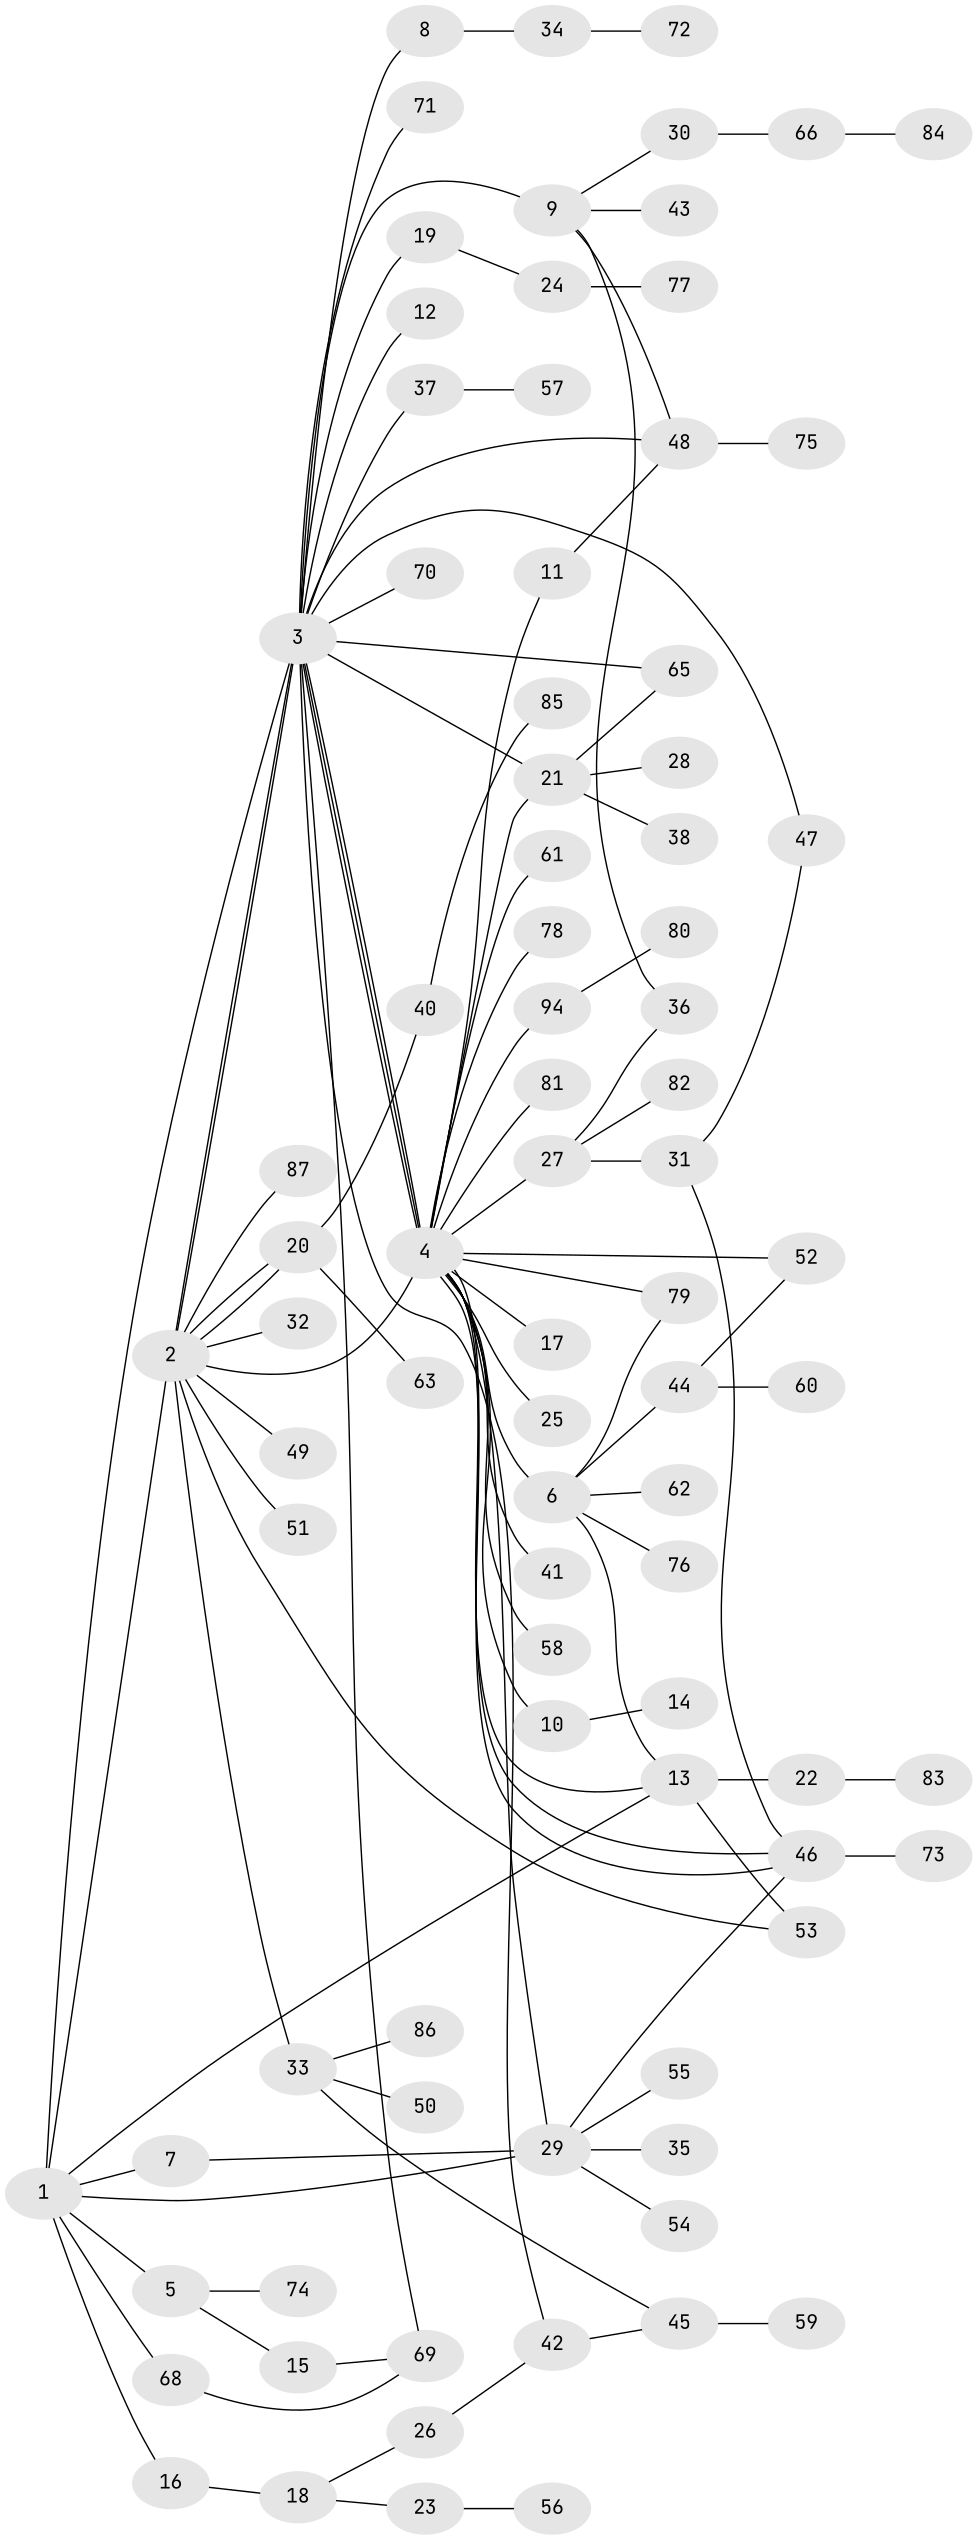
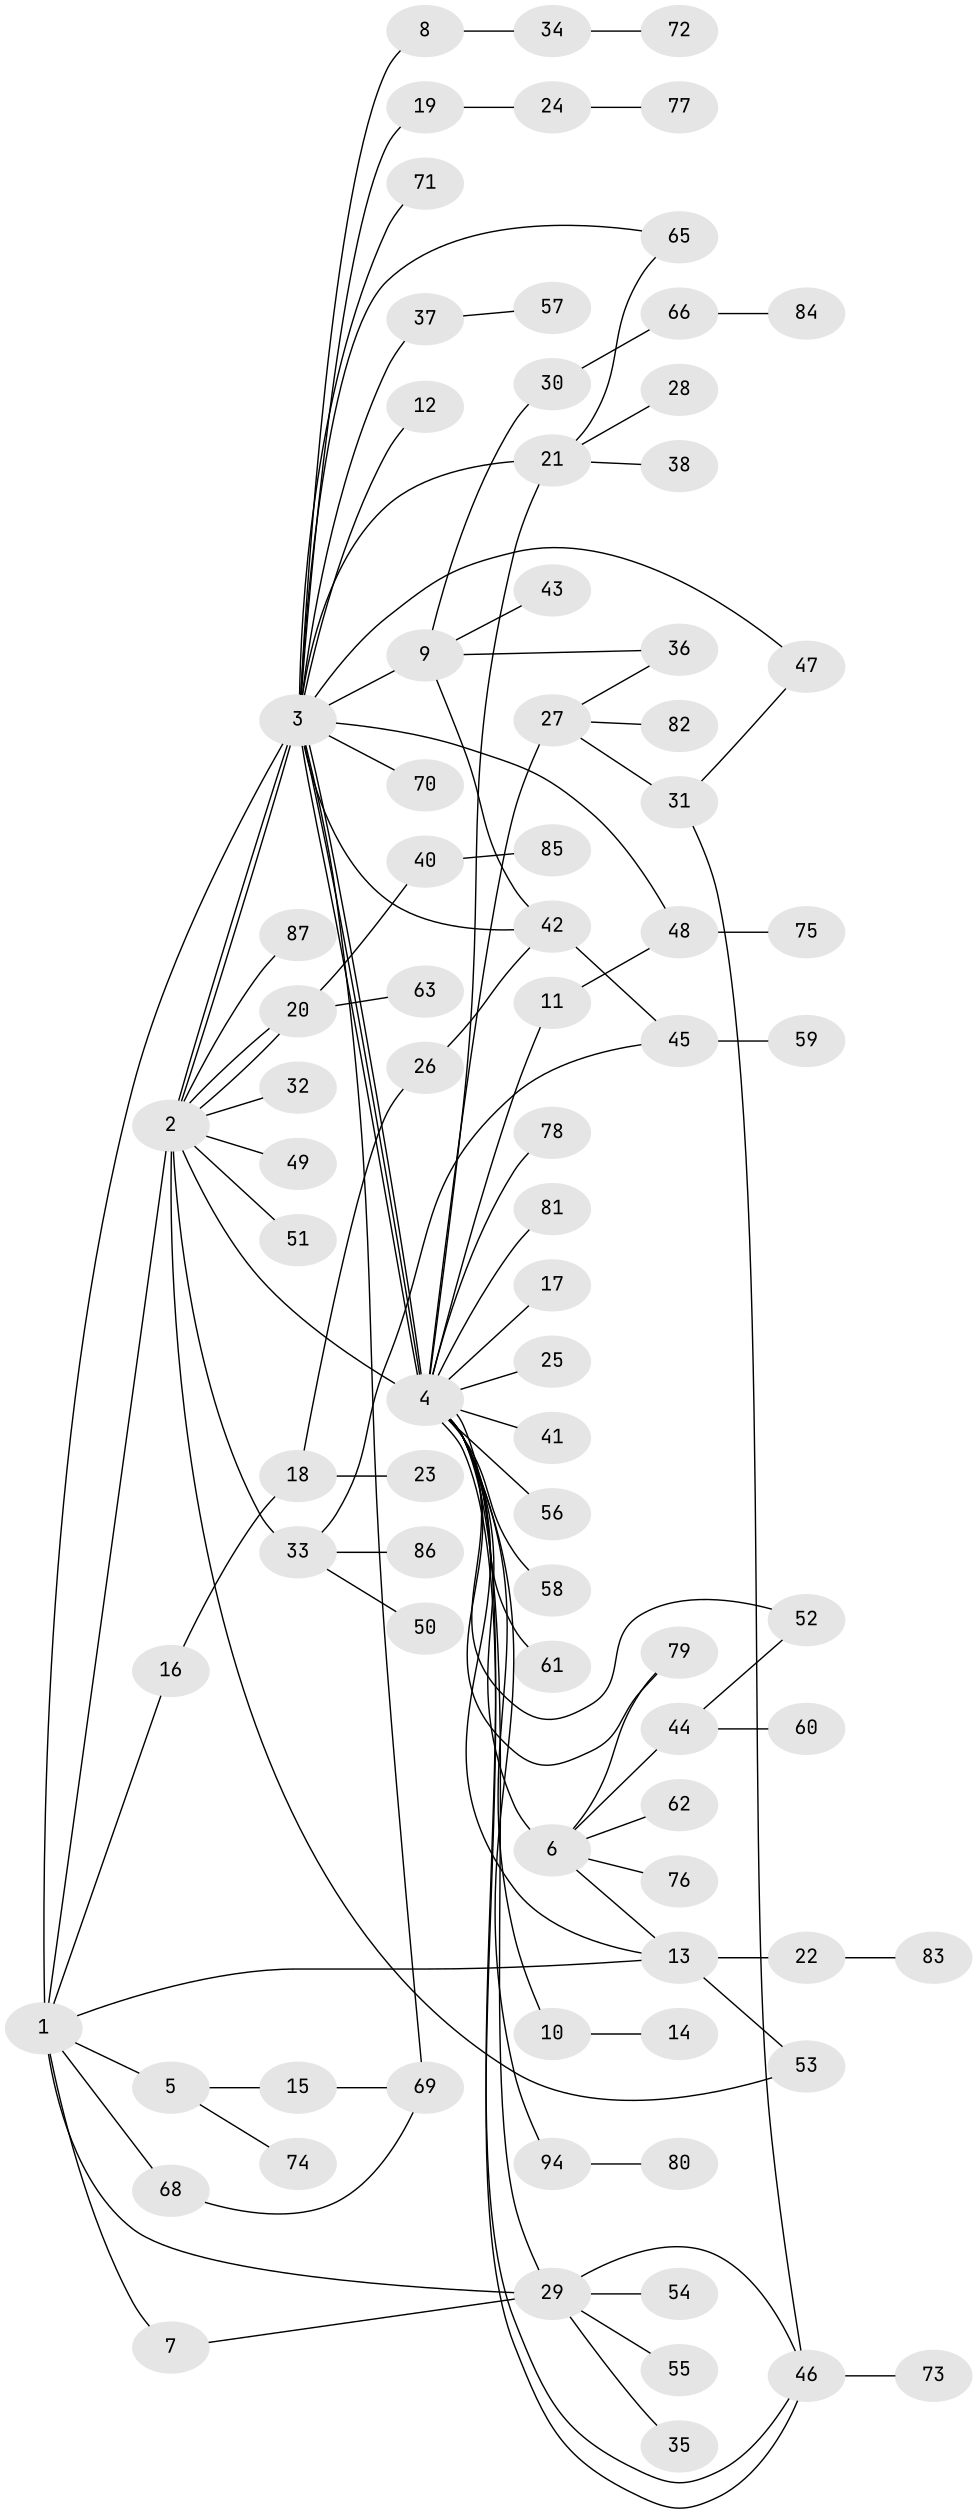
(631, 321) -> (470, 766)
(489, 2509) -> (489, 1457)
